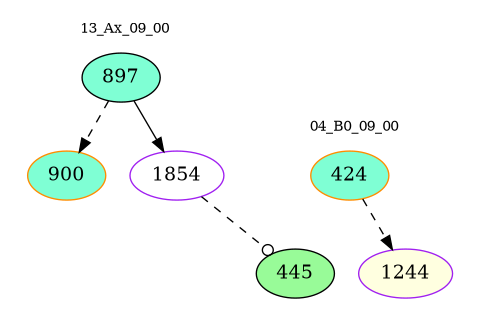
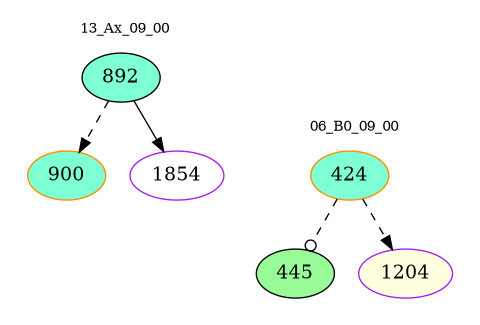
(121, 78) -> (121, 78)
(355, 127) -> (355, 127)
(232, 222) -> (325, 220)
(406, 274) -> (406, 274)
